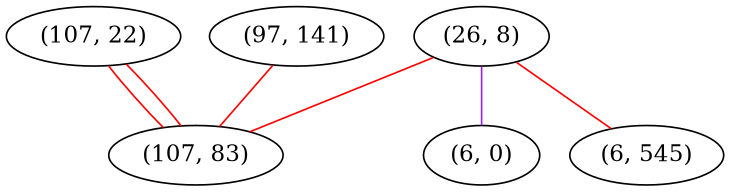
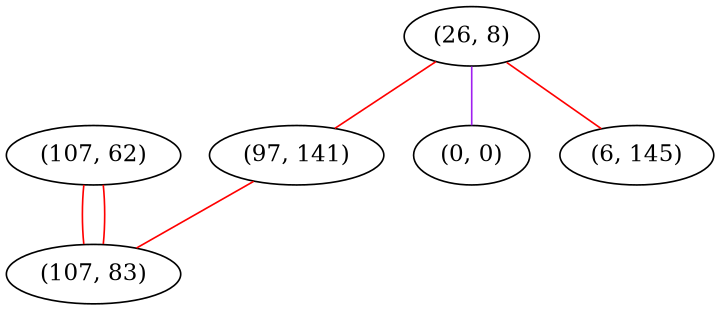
(94, 36) -> (94, 155)
(342, 95) -> (385, 95)
(482, 155) -> (472, 155)
(647, 155) -> (637, 155)
